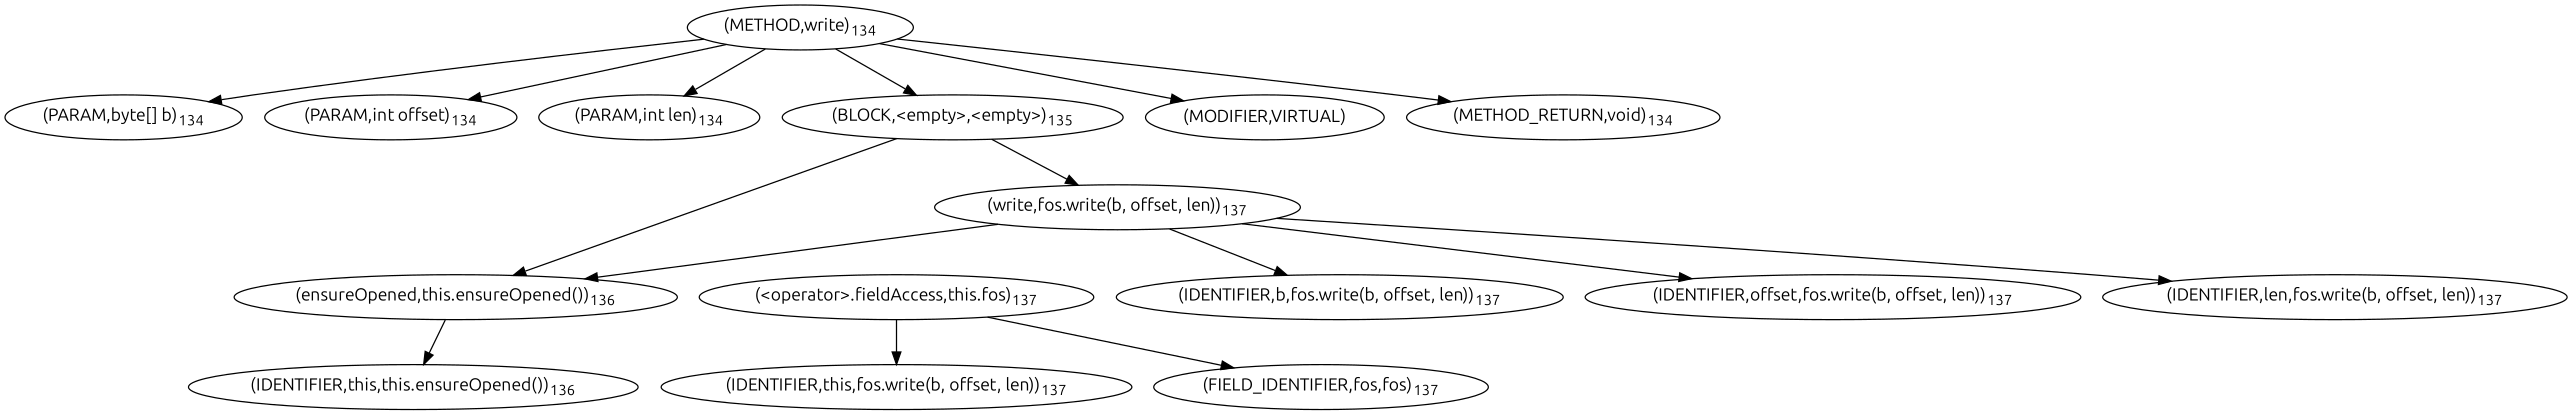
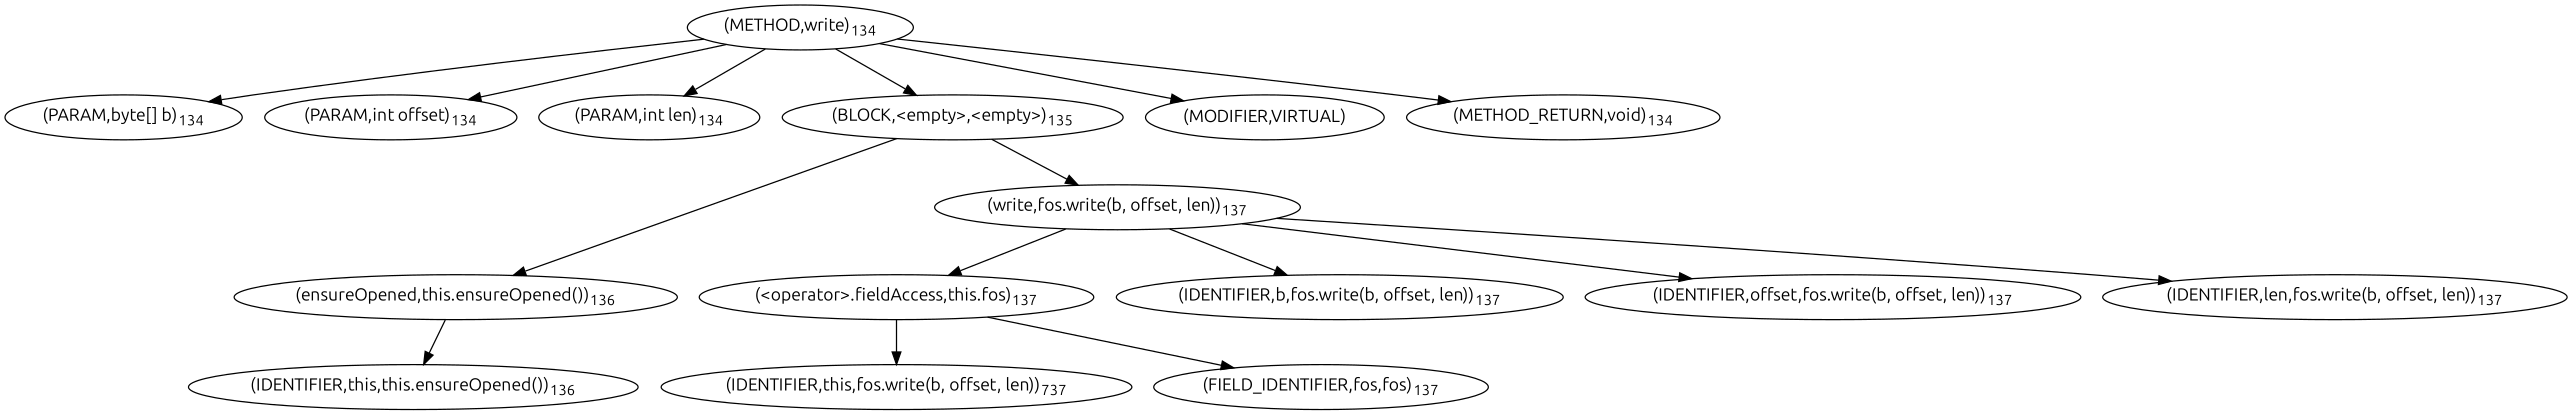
(798, 251) -> (1013, 250)
(1054, 385) -> (1054, 385)
